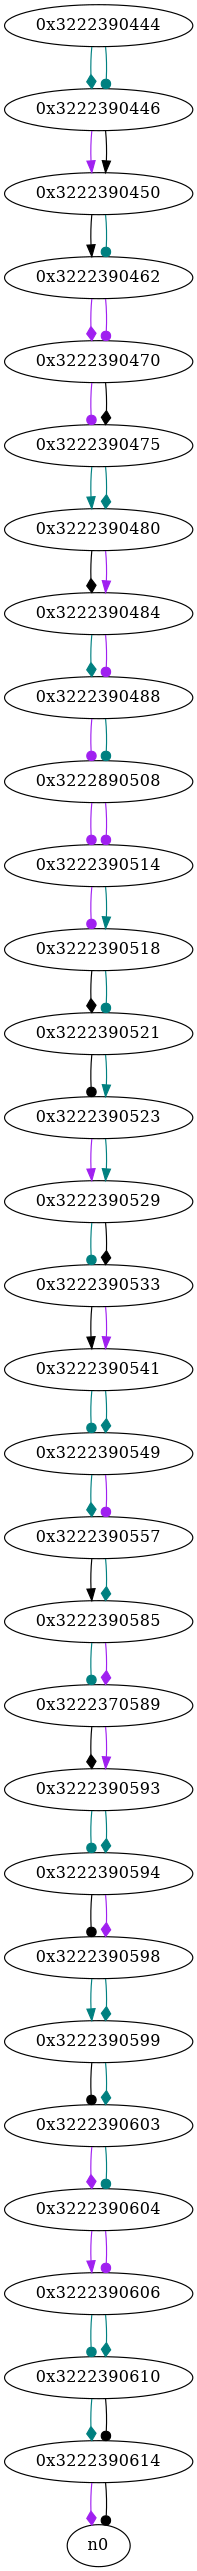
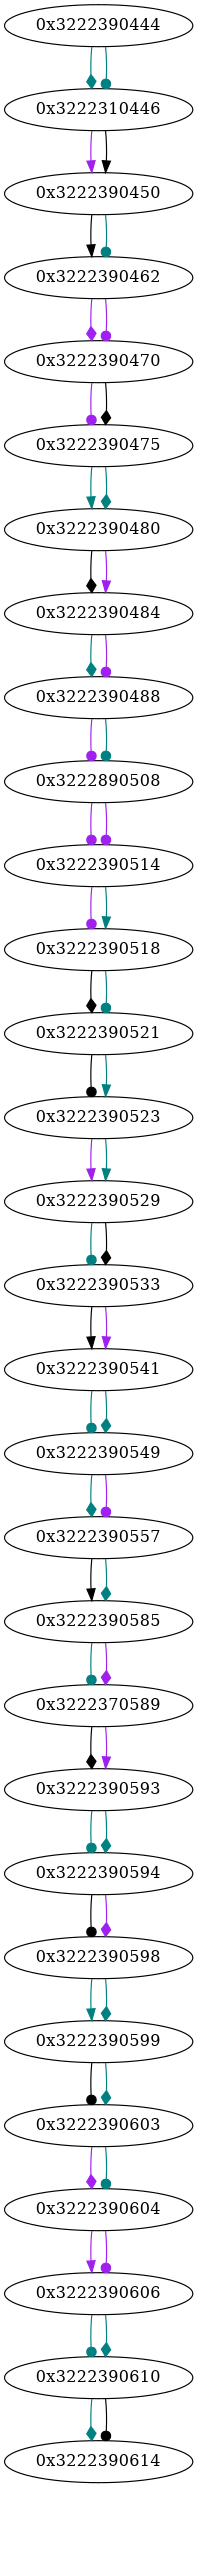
(99, 110) -> (99, 110)
(99, 2546) -> none
